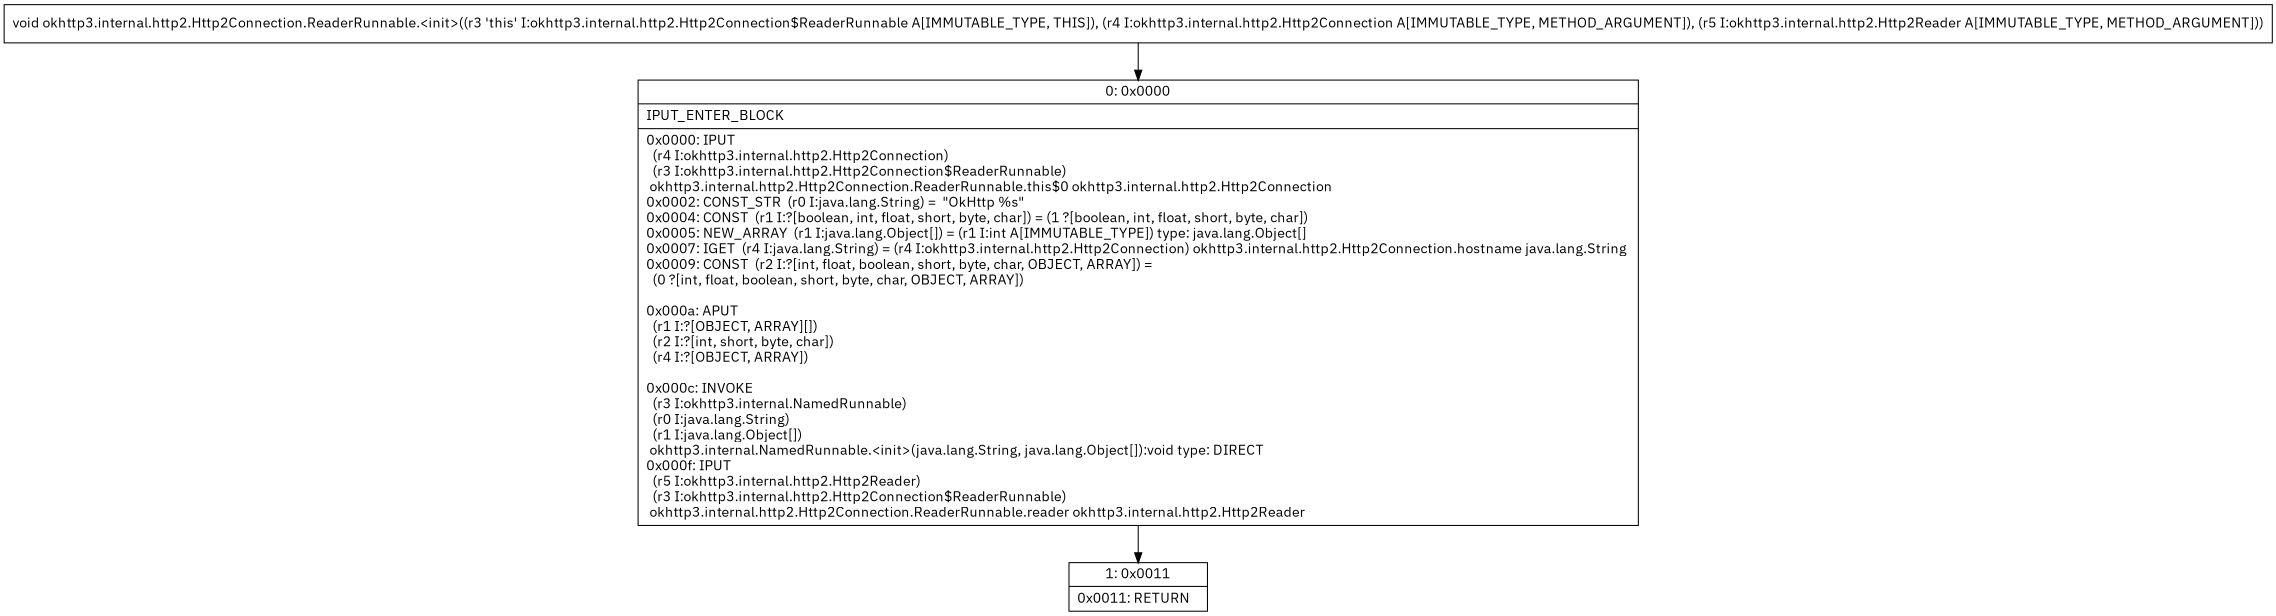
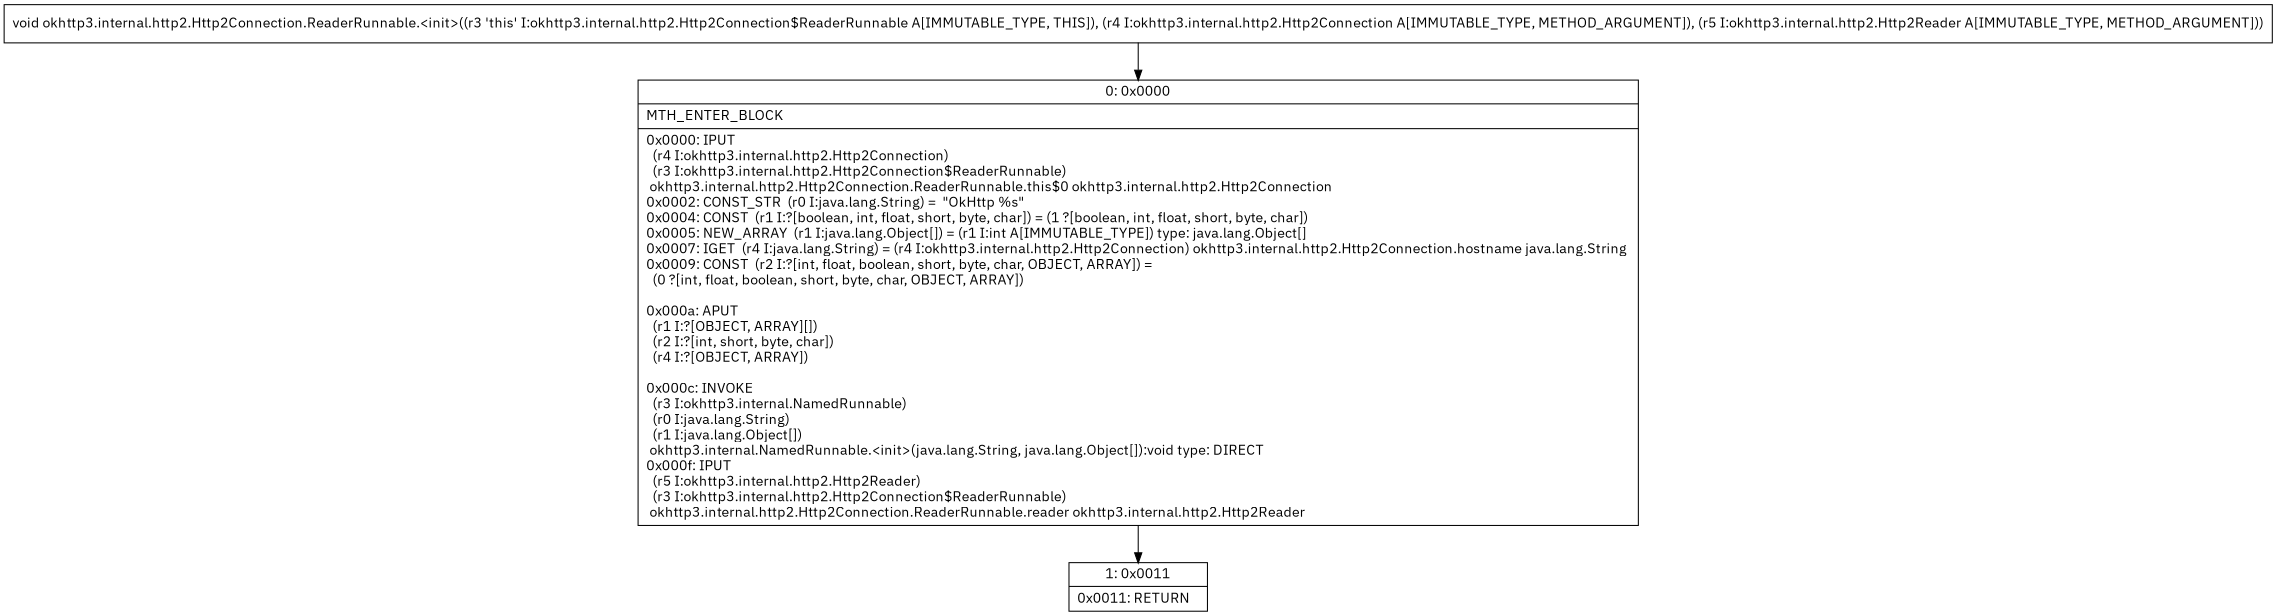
(716, 116) -> (715, 116)
